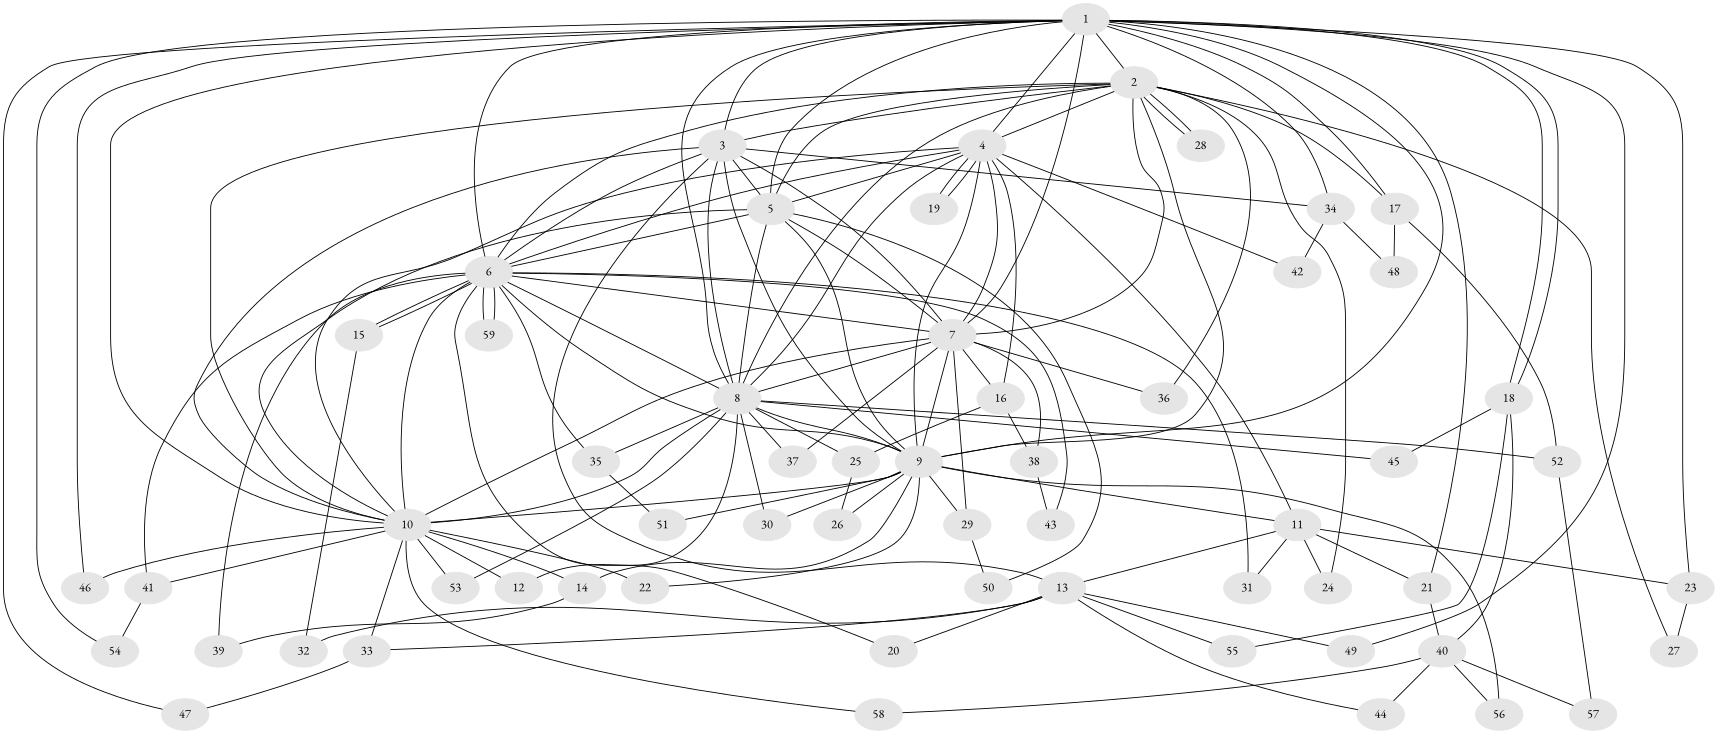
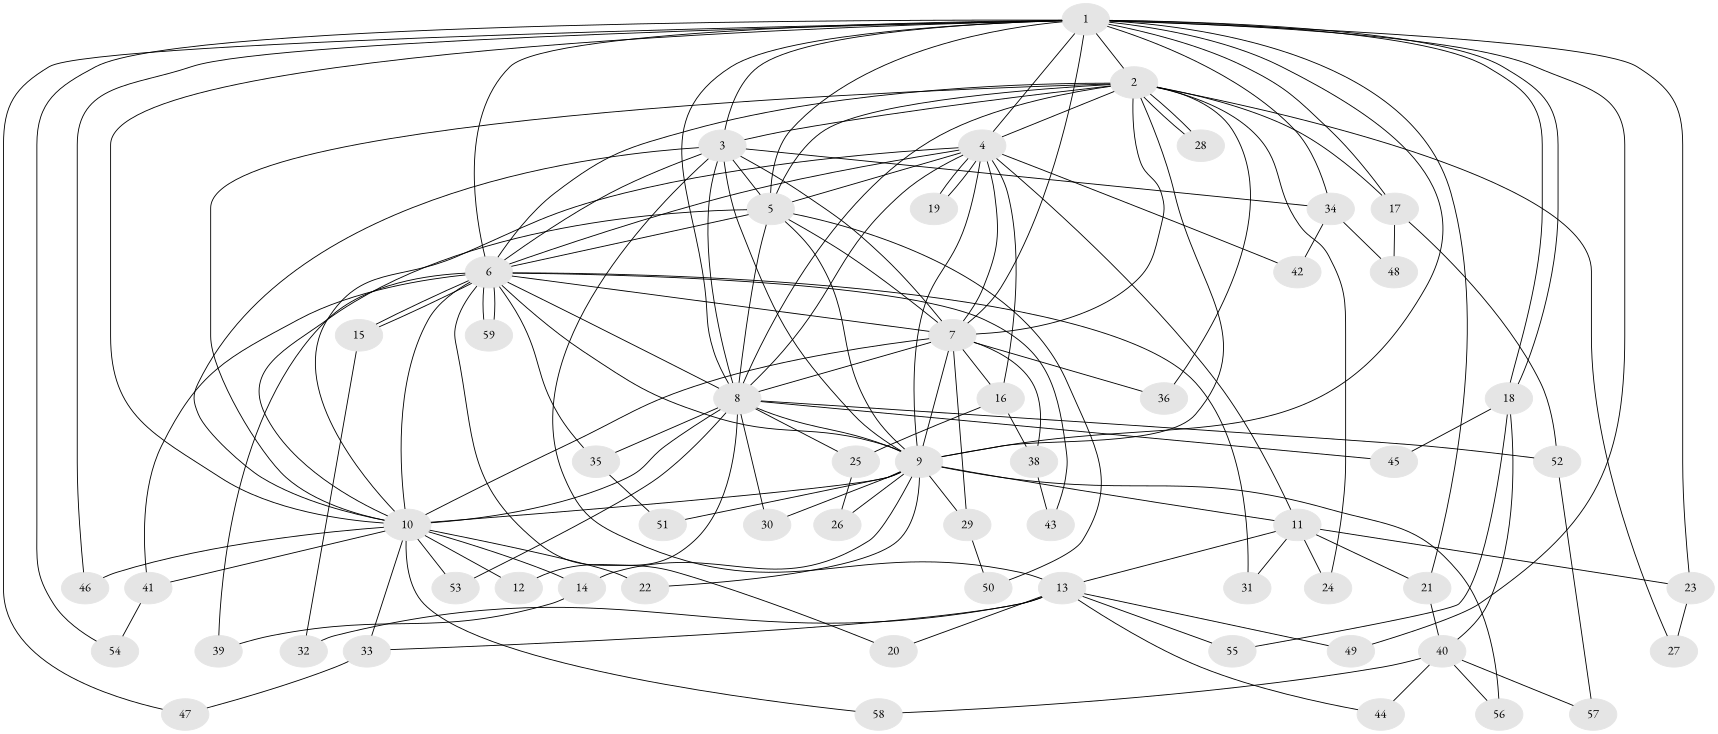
(793, 462) -> none
